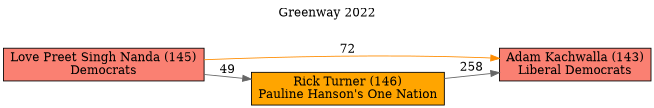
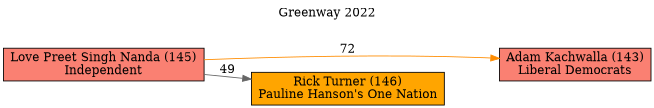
(104, 65) -> (104, 65)
(468, 76) -> none
